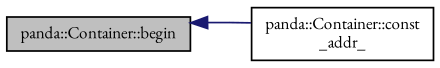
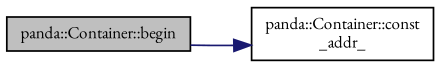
(229, 23) -> (212, 45)
